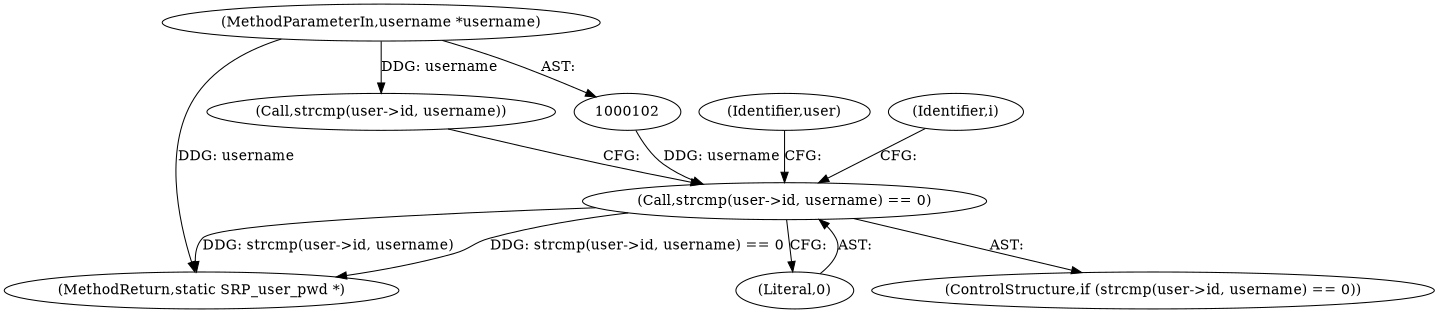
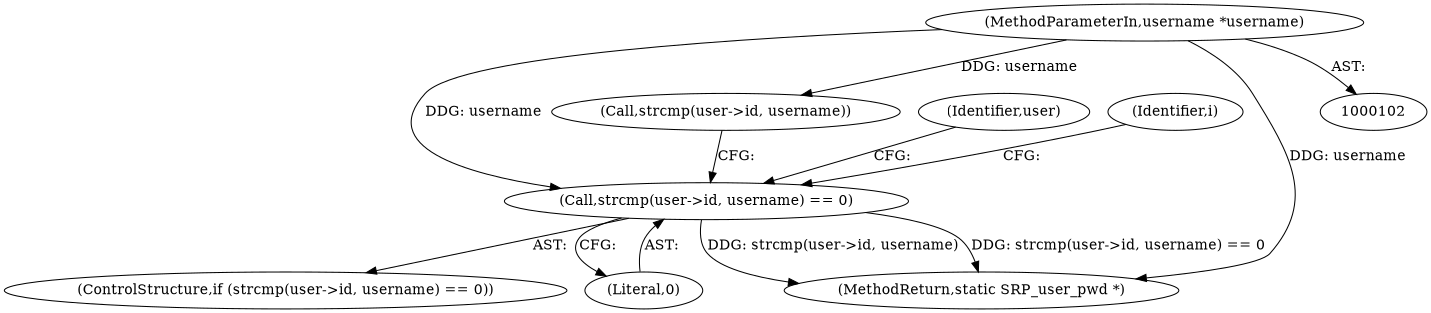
(660, 161) -> (584, 55)
